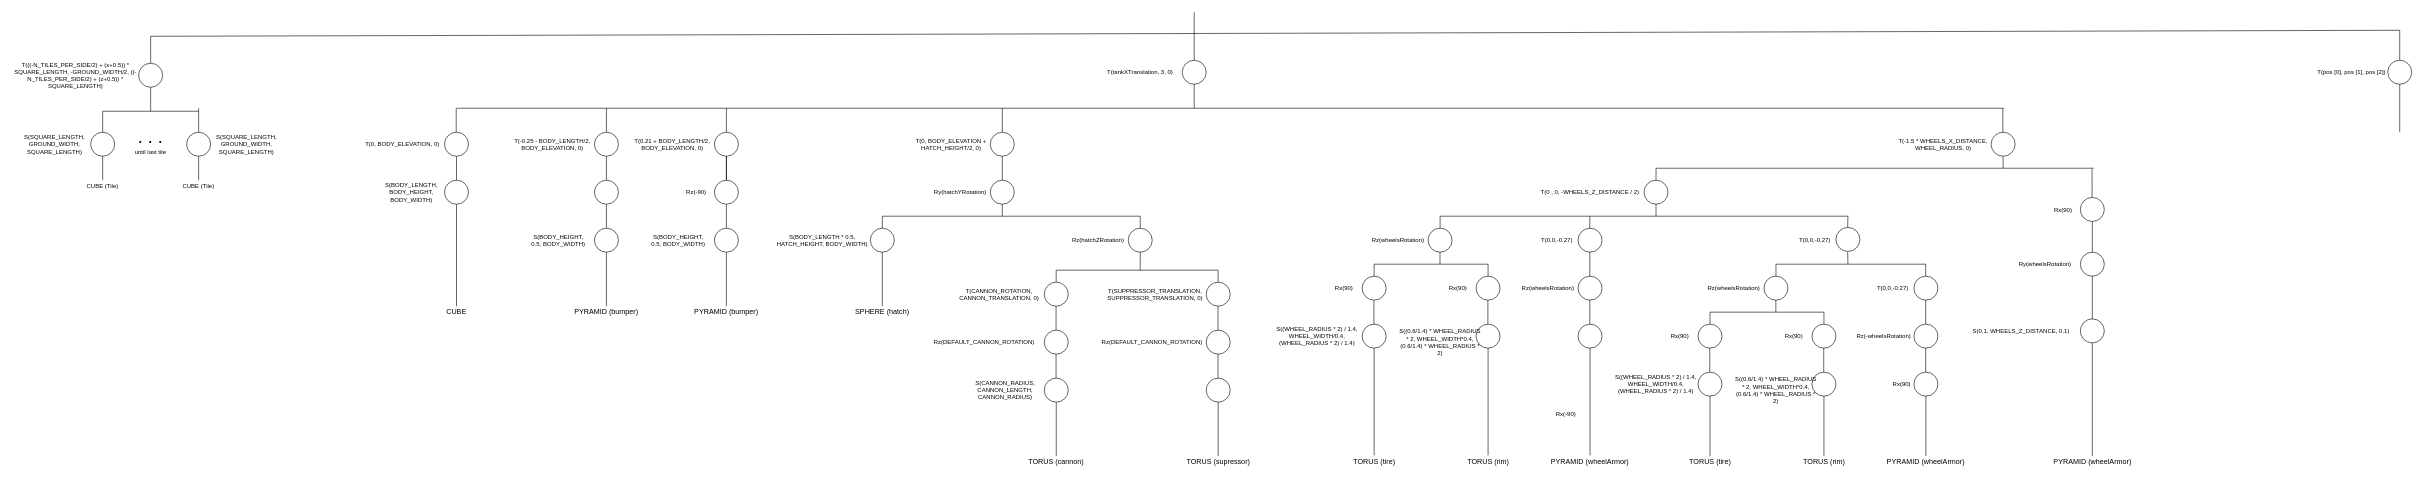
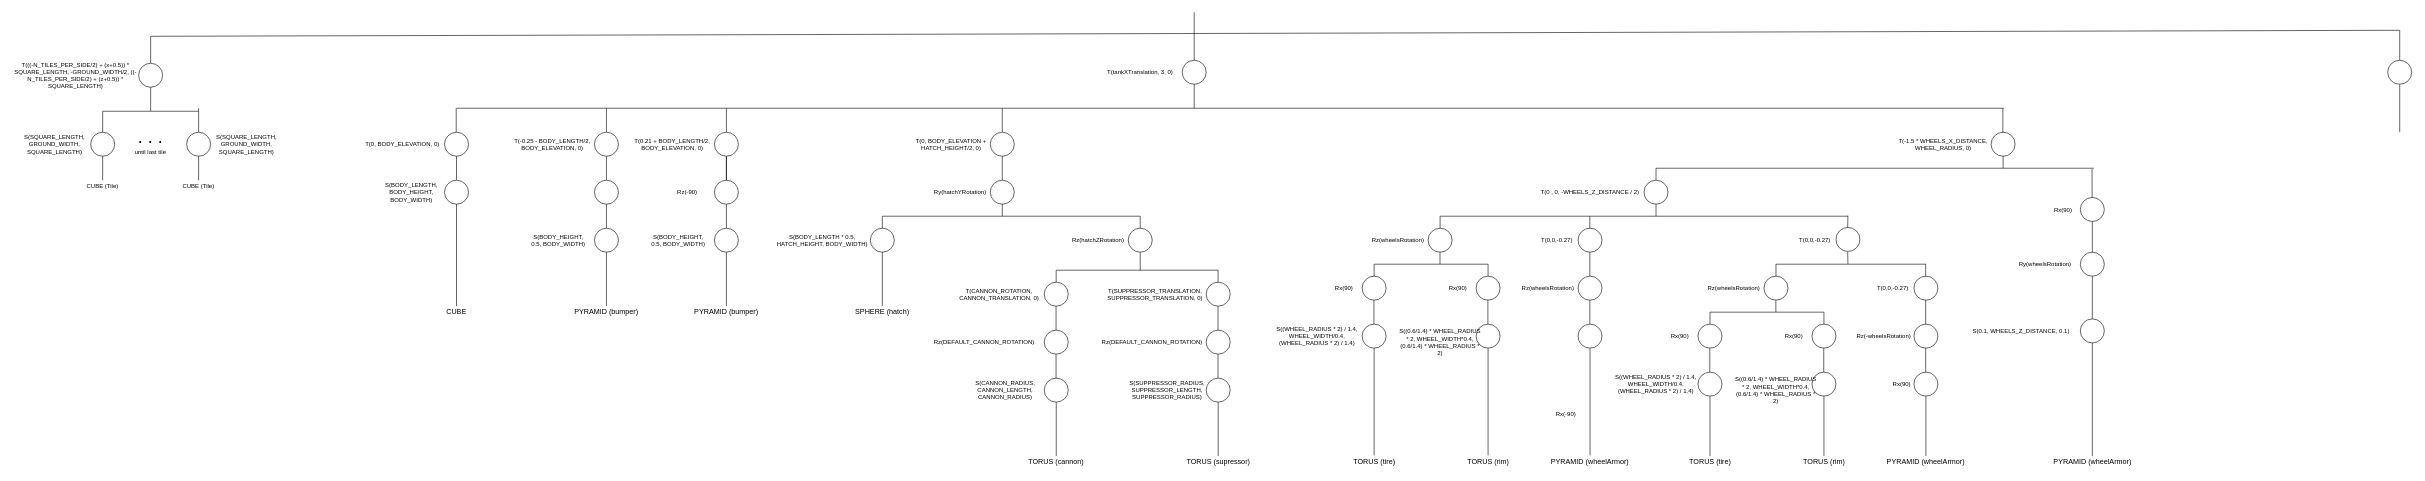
(2352, 72) -> none
(696, 192) -> (687, 192)
none -> (1167, 390)
